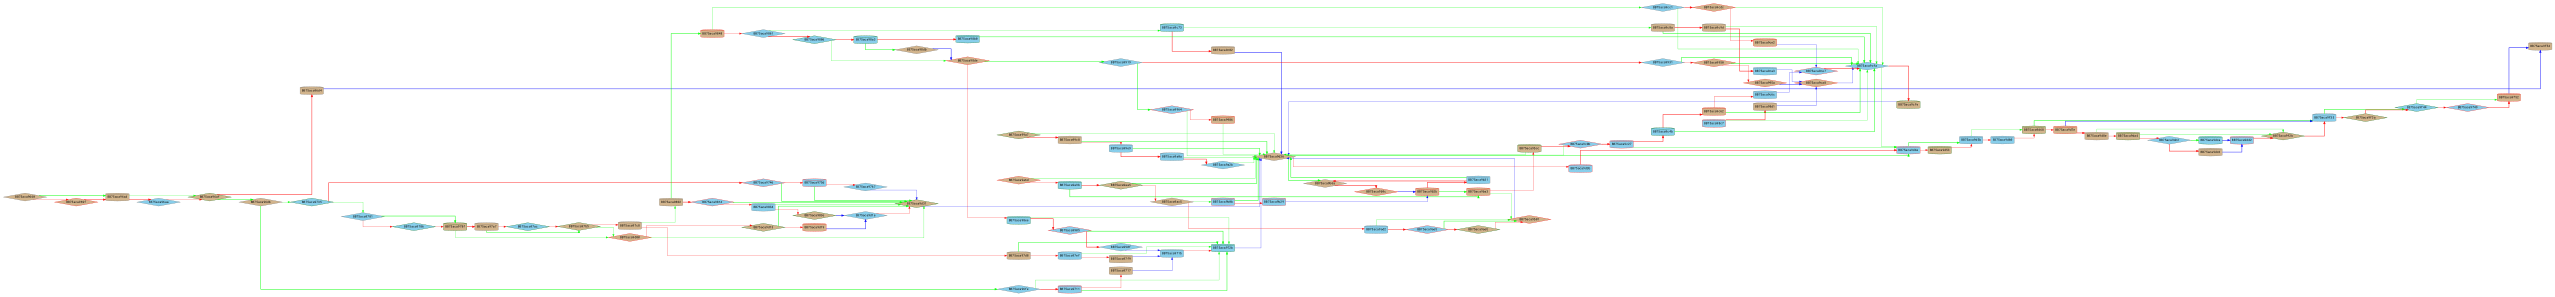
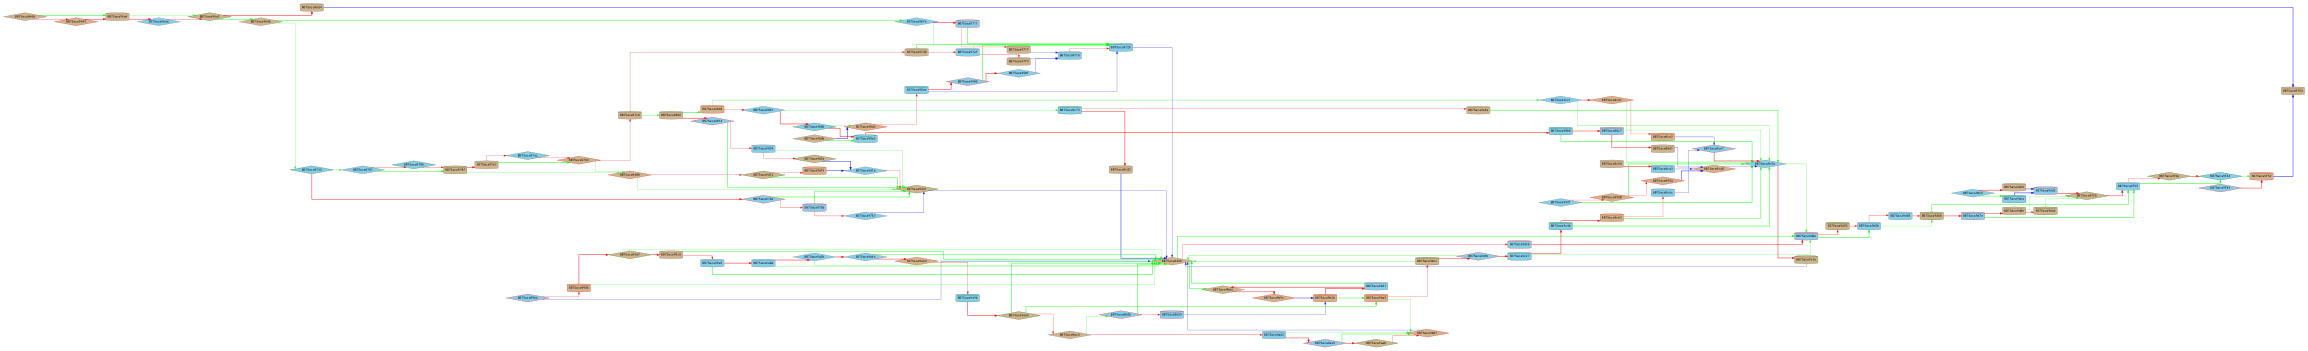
(1416, 28) -> (1273, 109)
(1687, 28) -> none
(876, 50) -> (838, 141)
(1121, 63) -> none
(2441, 108) -> none
(2185, 121) -> (2072, 217)
(2048, 130) -> (1951, 216)
(2065, 130) -> (1973, 216)
none -> (1585, 131)
(2148, 138) -> none
(1622, 144) -> (1520, 256)
(1198, 156) -> (864, 299)
(1270, 197) -> (1199, 306)
(1223, 202) -> (1121, 315)
(1142, 218) -> (1042, 92)
(579, 226) -> (579, 160)
none -> (579, 256)
none -> (866, 257)
